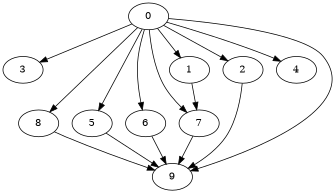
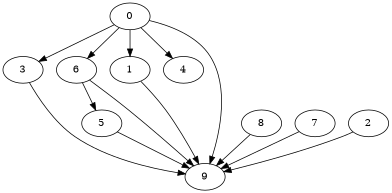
(192, 41) -> none
(96, 67) -> none
(122, 67) -> (87, 93)
(158, 72) -> none
(194, 93) -> (171, 117)
none -> (92, 146)
